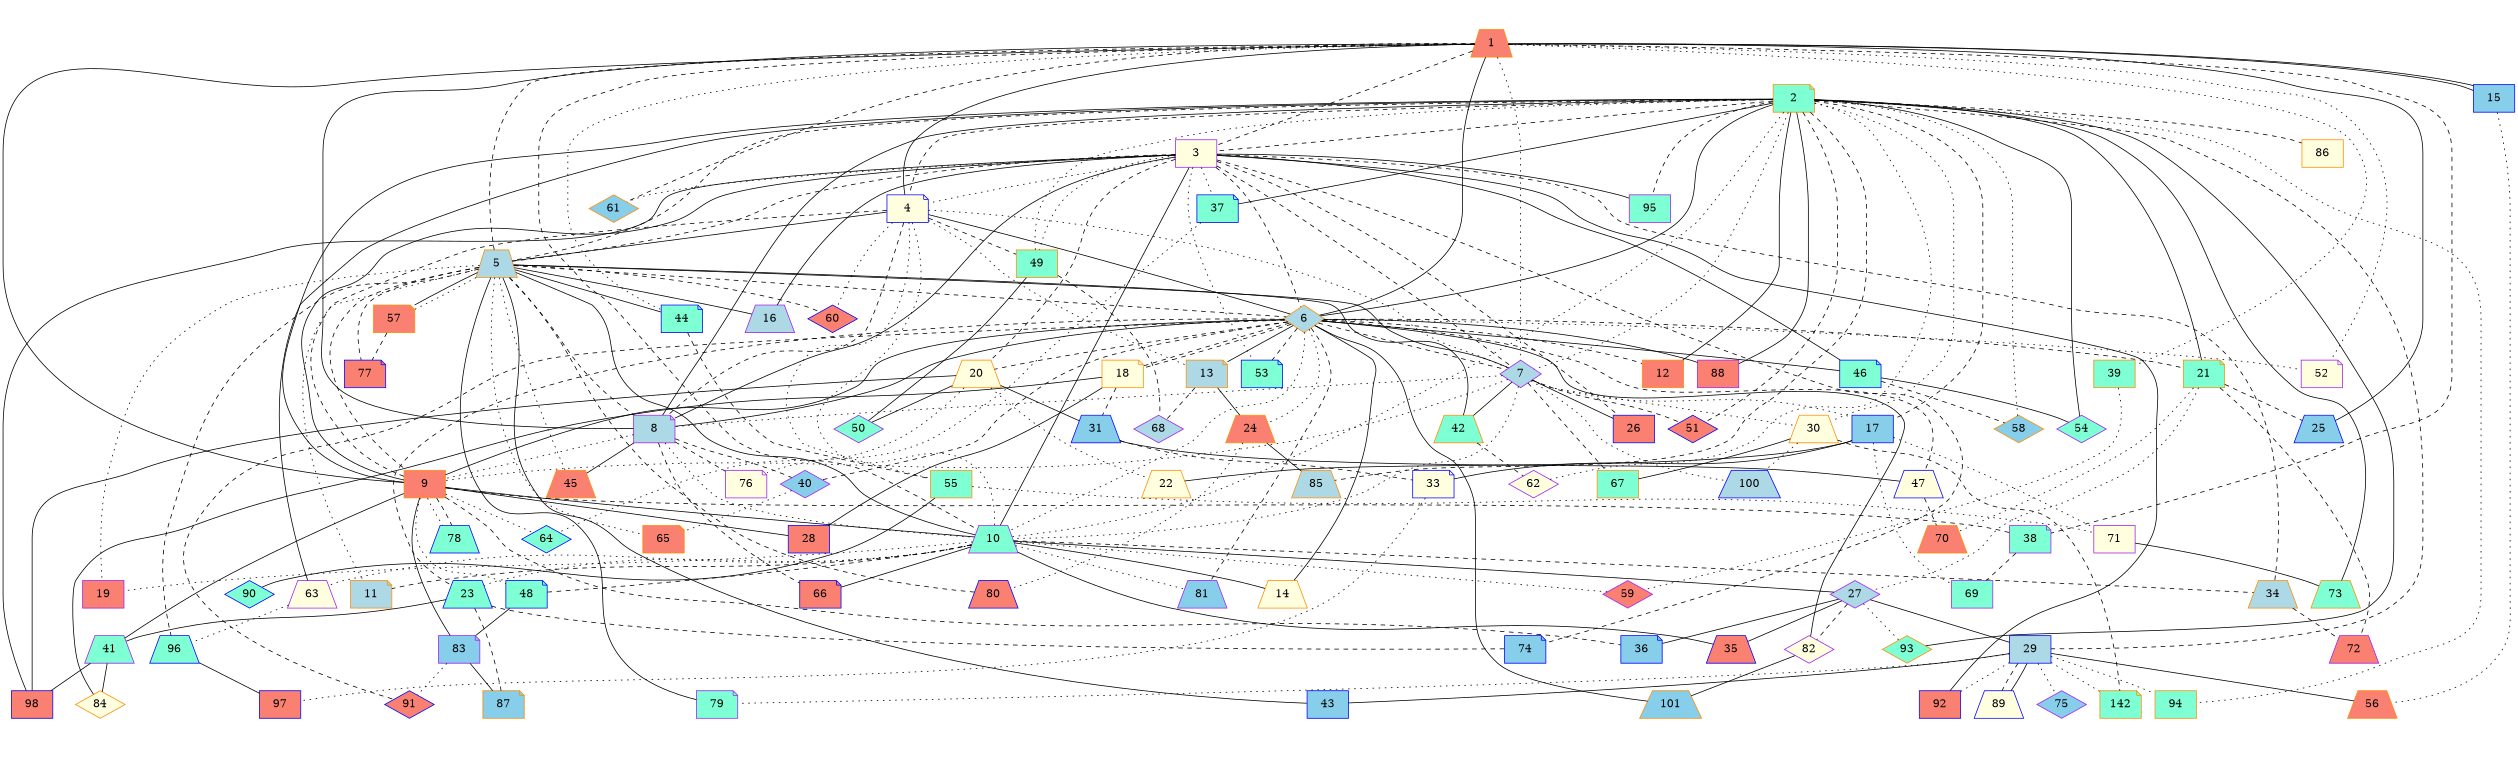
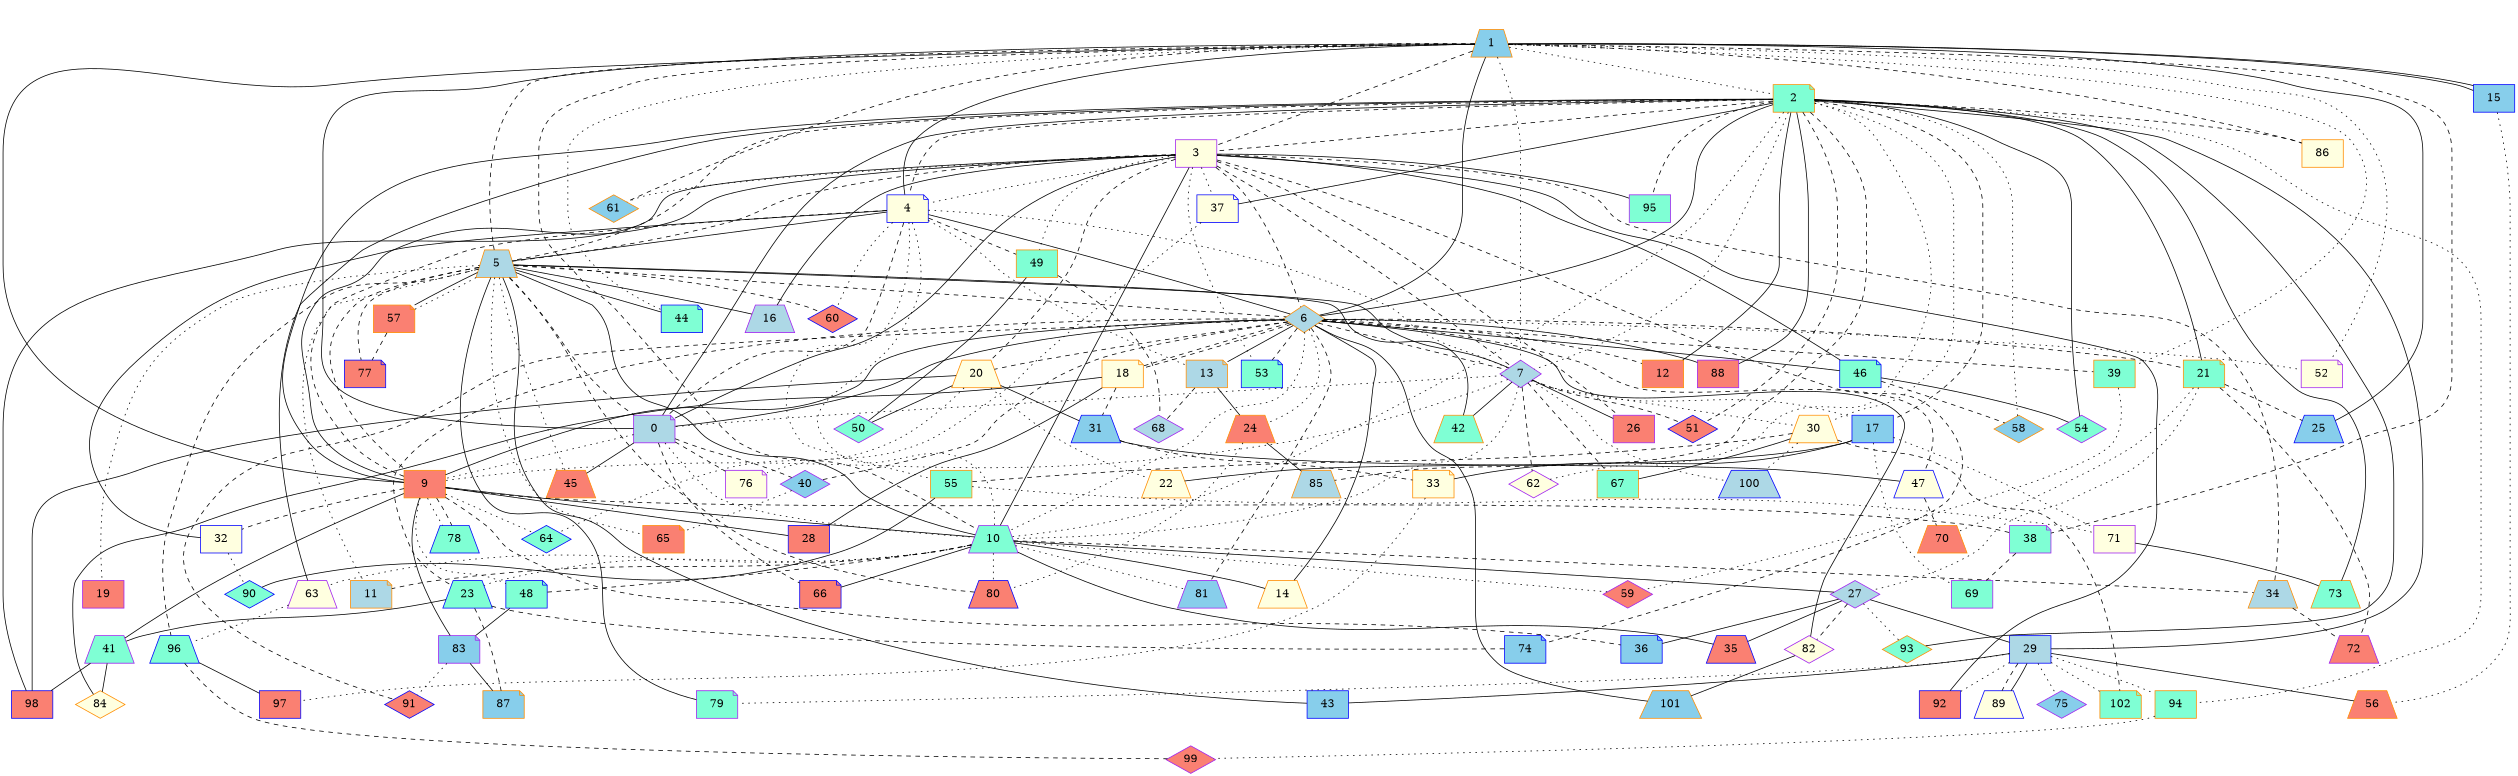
(1492, 43) -> (1492, 43)
none -> (1908, 72)
(1373, 116) -> (1641, 71)
(1218, 209) -> (1218, 209)
(2392, 318) -> (2392, 318)
none -> (1688, 345)
(654, 429) -> (654, 429)
(1634, 429) -> (1634, 429)
(783, 446) -> (1485, 459)
(1500, 459) -> (1527, 429)
(1433, 484) -> (1433, 484)
none -> (221, 539)
(548, 565) -> (993, 567)
(2121, 705) -> (2121, 705)
none -> (1191, 760)
